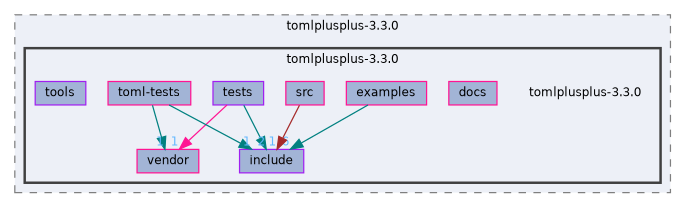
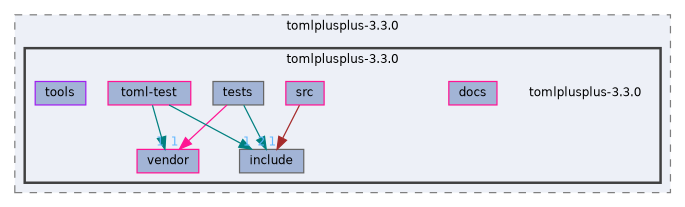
(149, 93) -> (149, 93)
(238, 93) -> (238, 93)
(386, 93) -> none
(272, 161) -> (272, 161)
